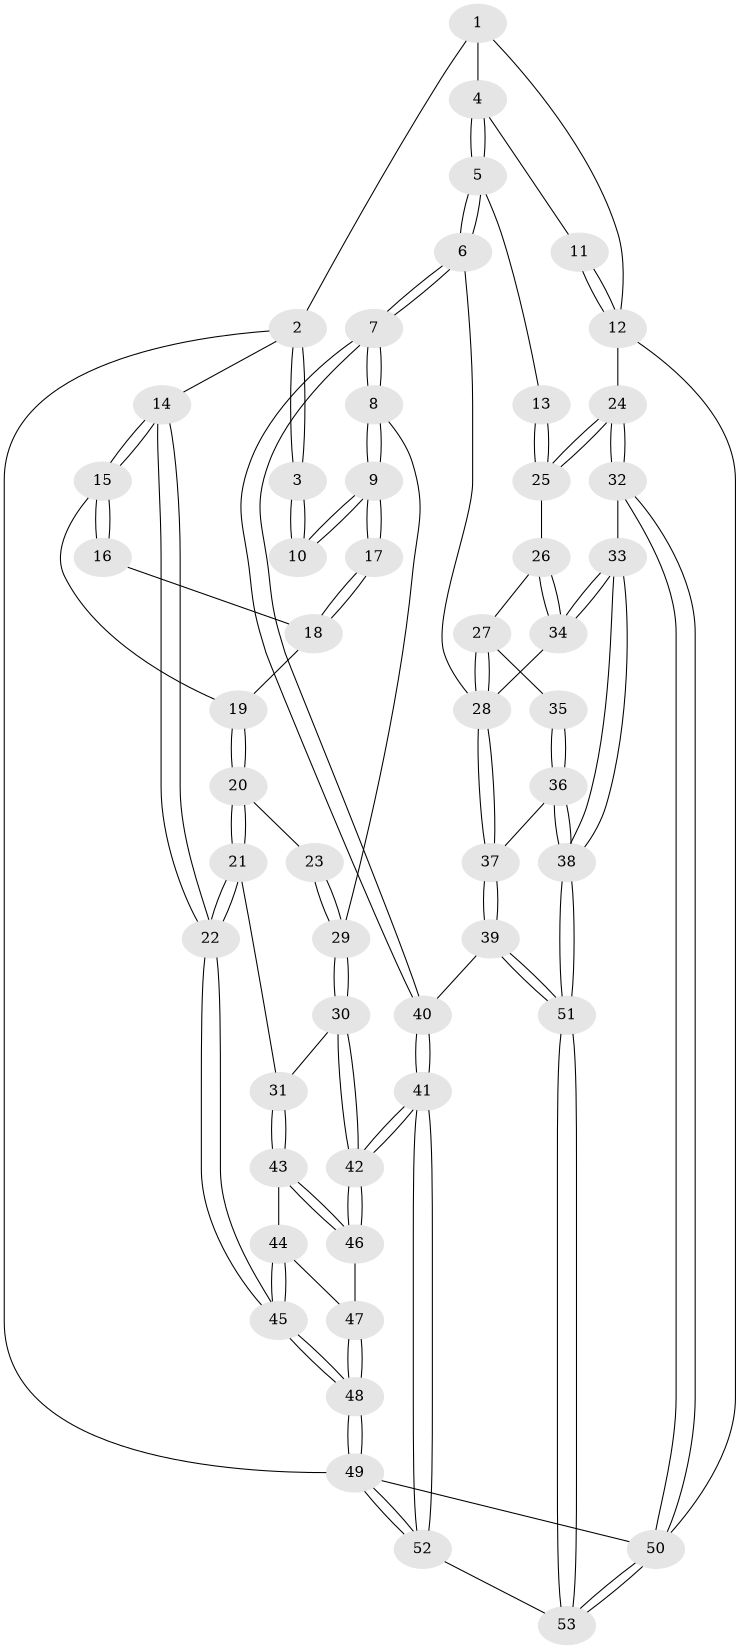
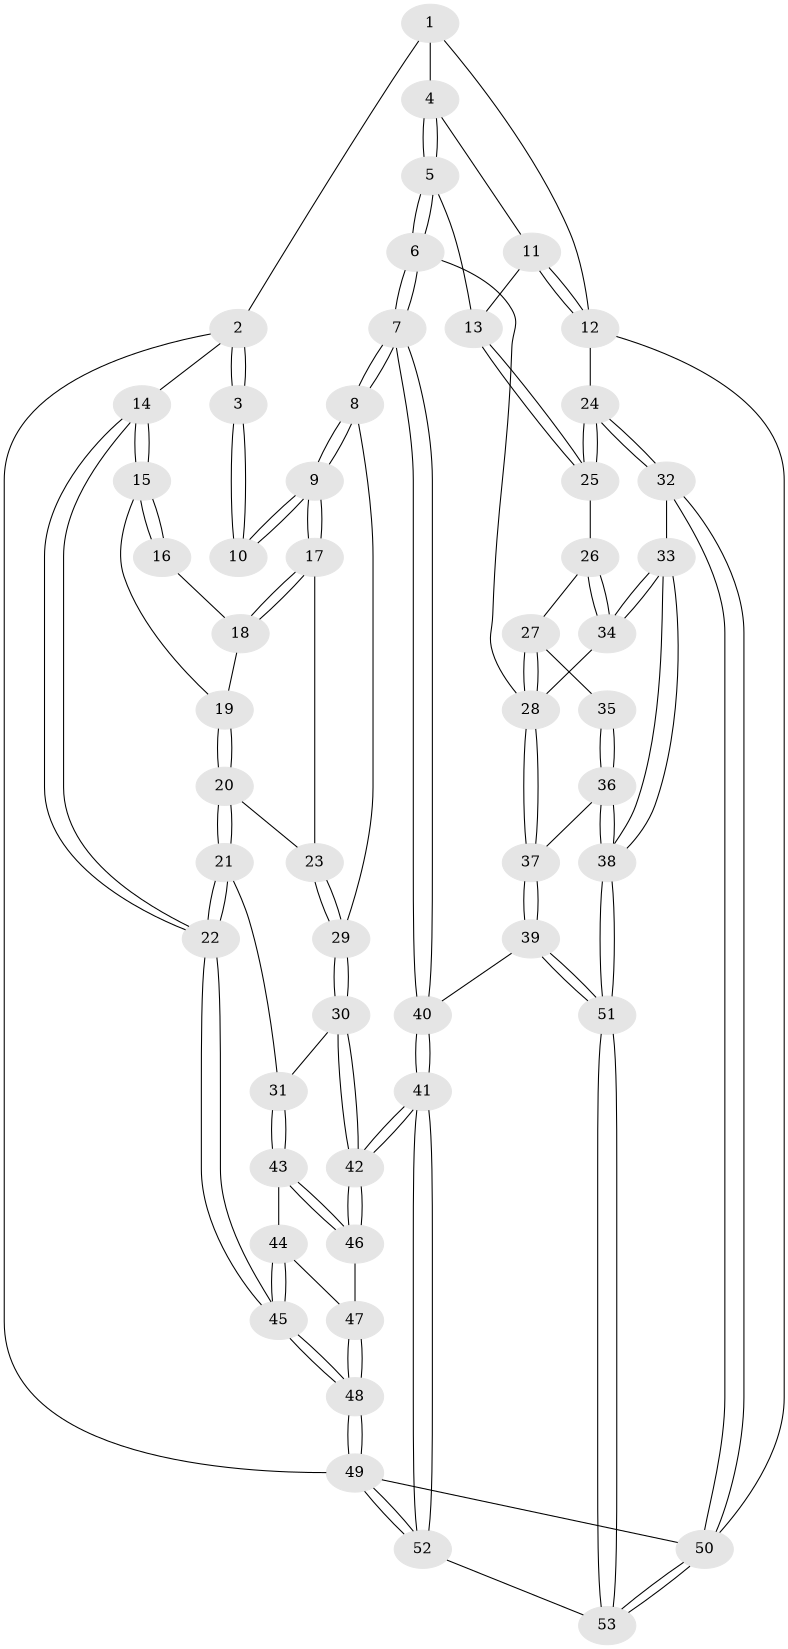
none -> (504, 288)
none -> (315, 710)
